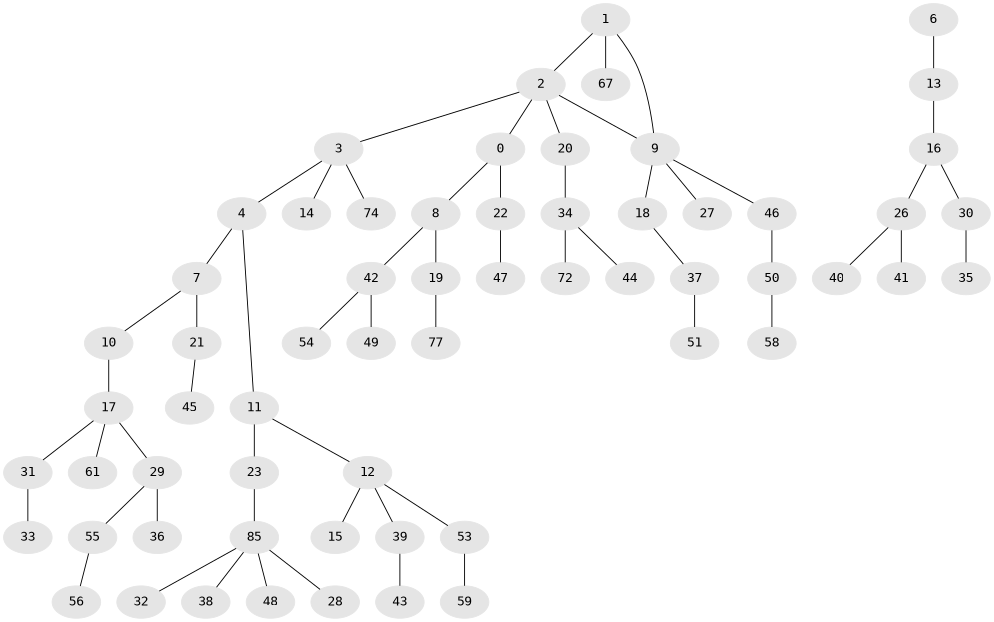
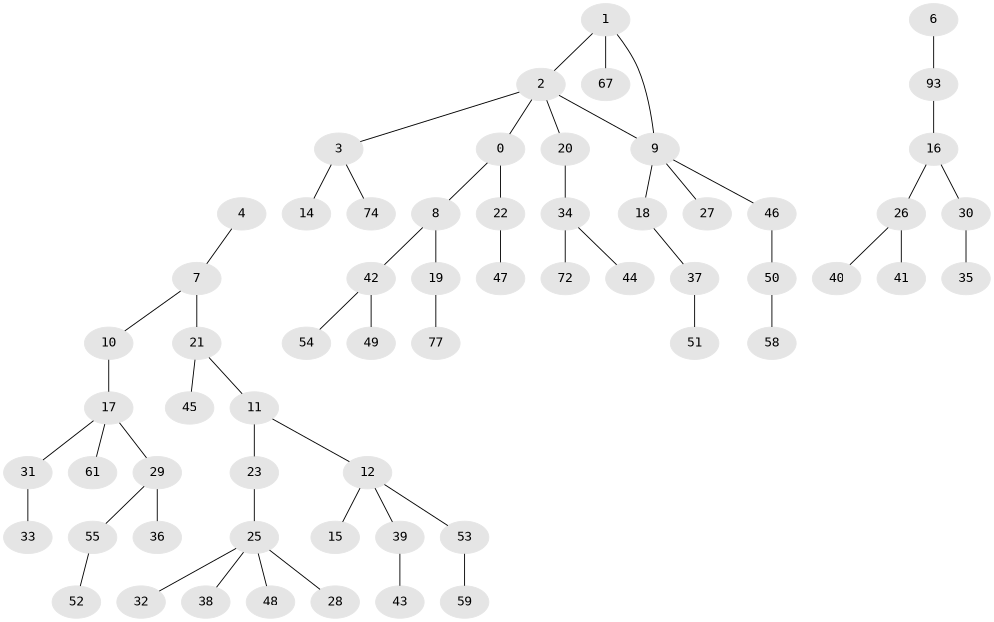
(934, 84) -> (934, 84)
(290, 182) -> none
(248, 311) -> (226, 376)
(254, 537) -> (254, 537)
(76, 602) -> (76, 602)
